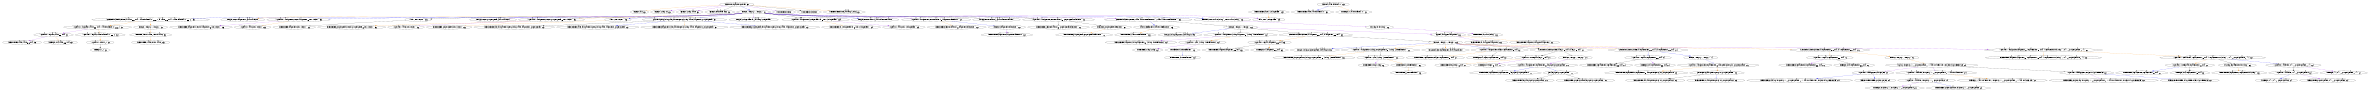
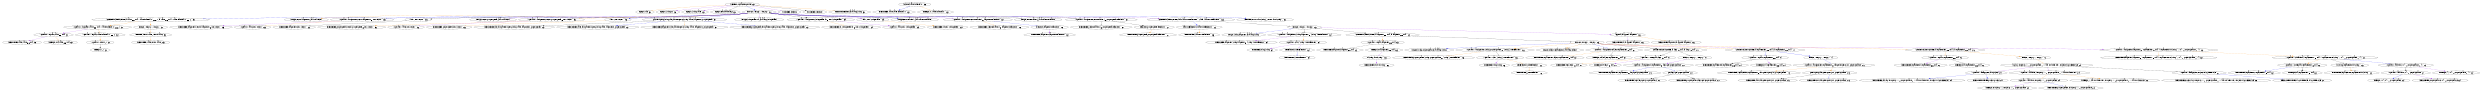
(1269, 15) -> (908, 23)
(1304, 24) -> (1381, 53)
(1270, 46) -> (1383, 46)
